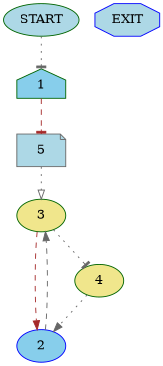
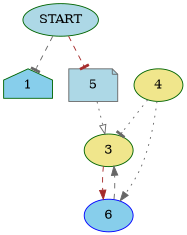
(127, 20) -> none
(41, 50) -> (45, 52)
(41, 114) -> (76, 50)
(69, 246) -> (135, 116)
(41, 346) -> (109, 216)
